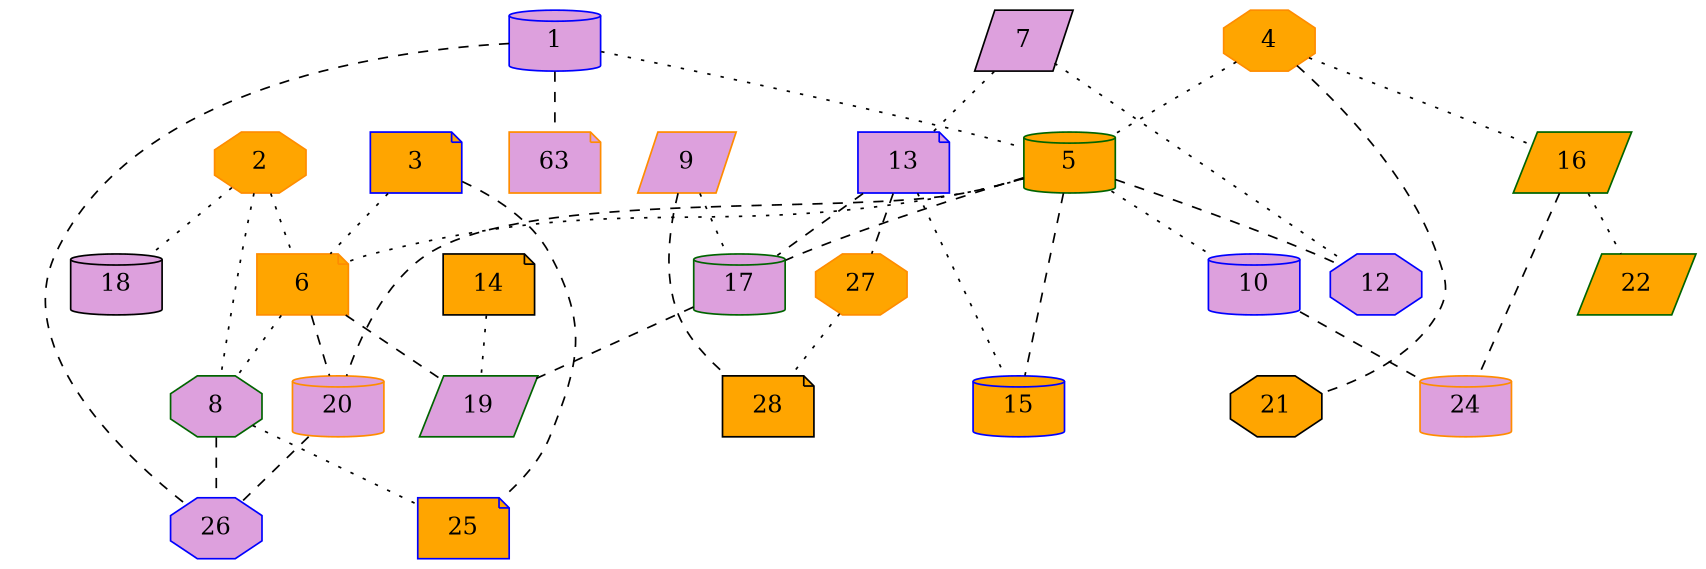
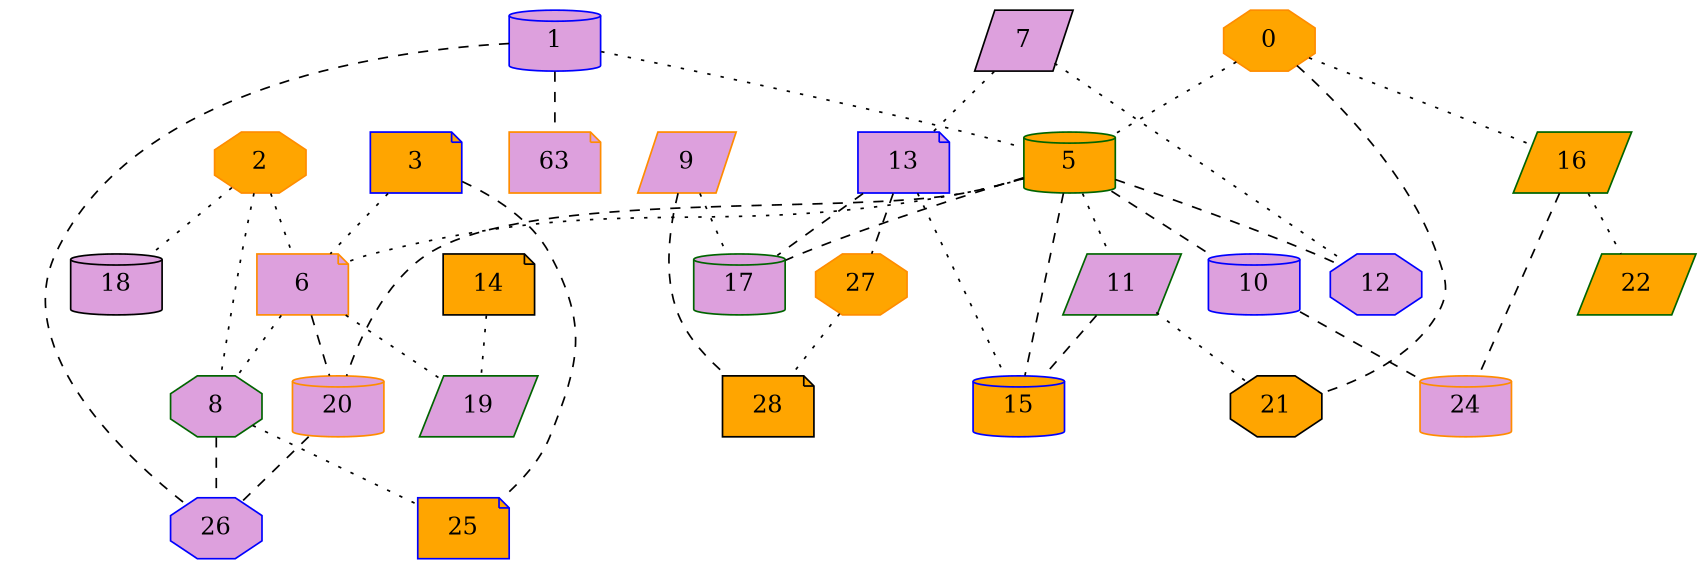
(1269, 41) -> (1269, 41)
(1162, 224) -> (1162, 224)
(303, 284) -> (303, 284)
none -> (1122, 284)
(614, 343) -> none
(394, 348) -> (394, 348)
